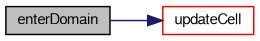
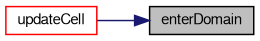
(129, 21) -> (116, 21)
